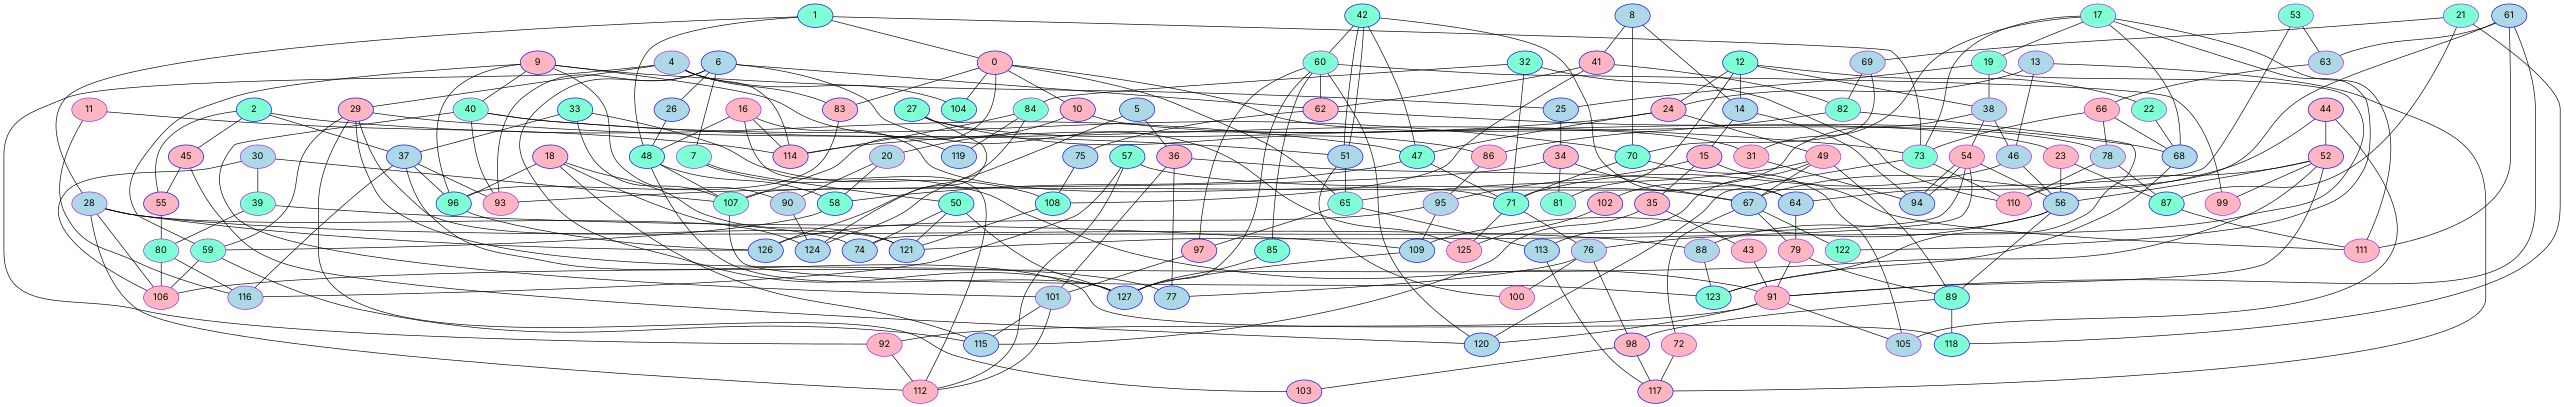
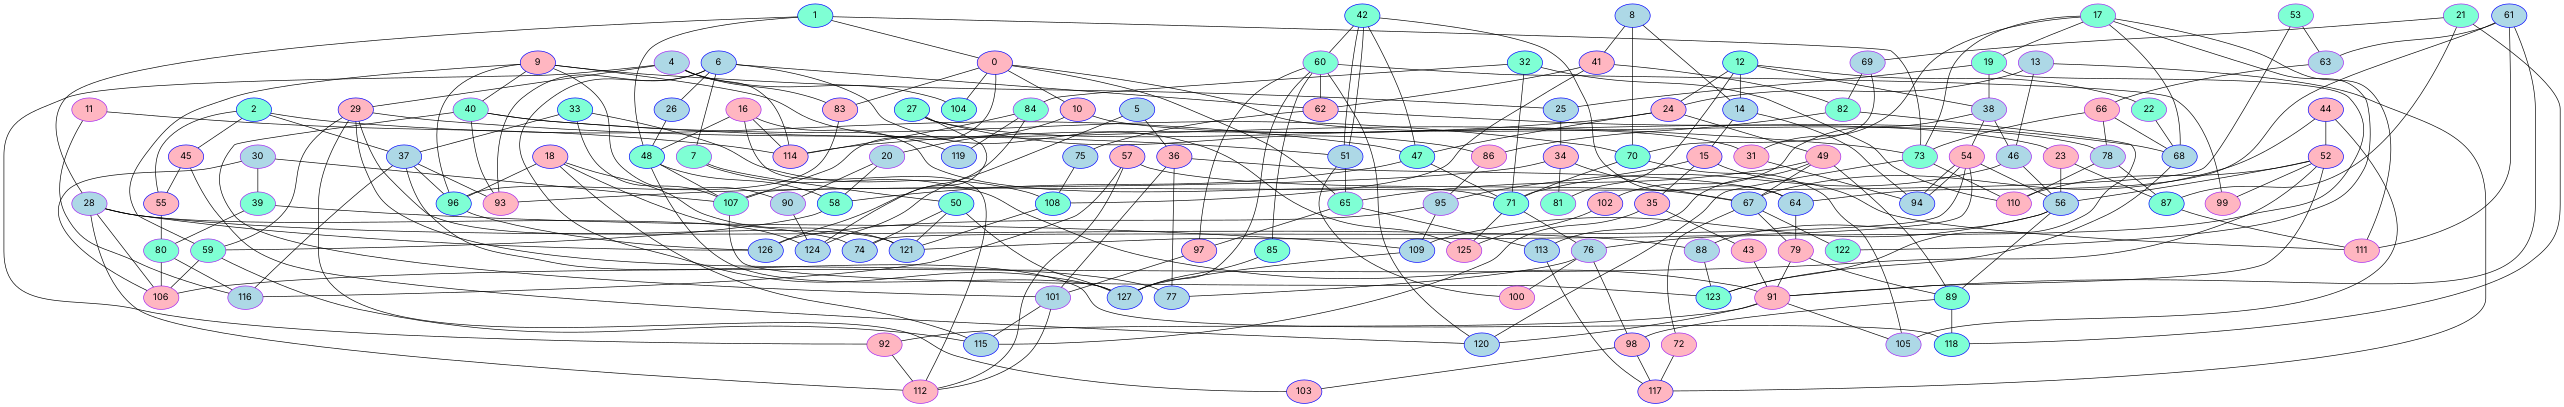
(1127, 157) -> (1127, 157)
